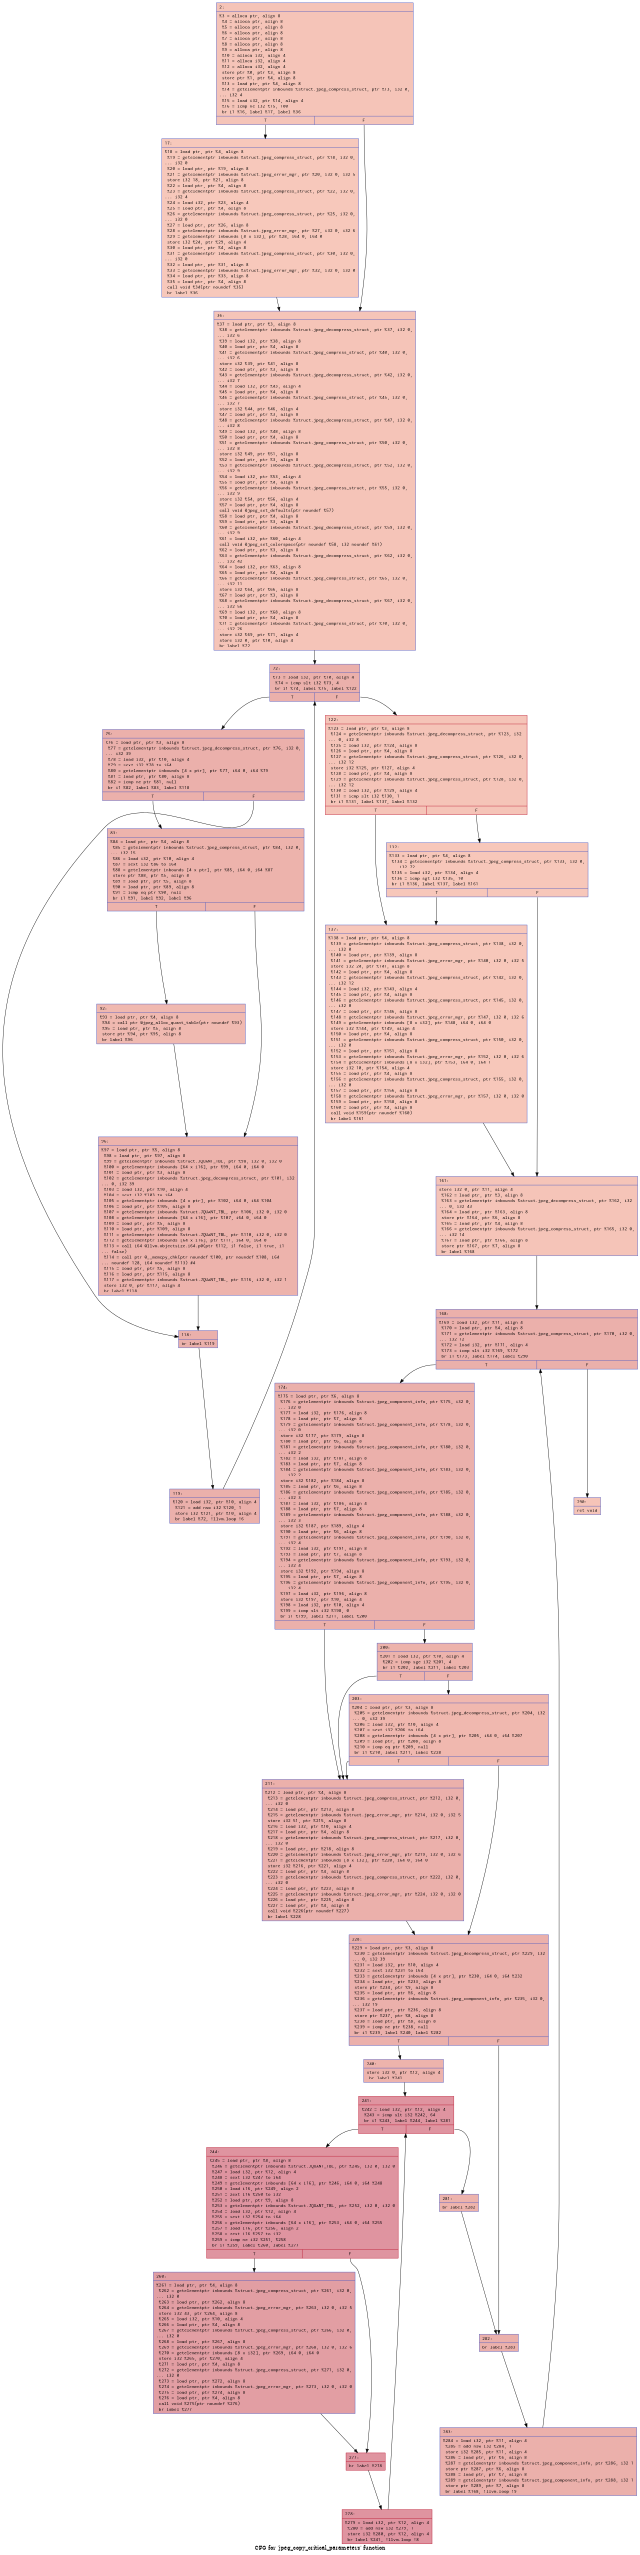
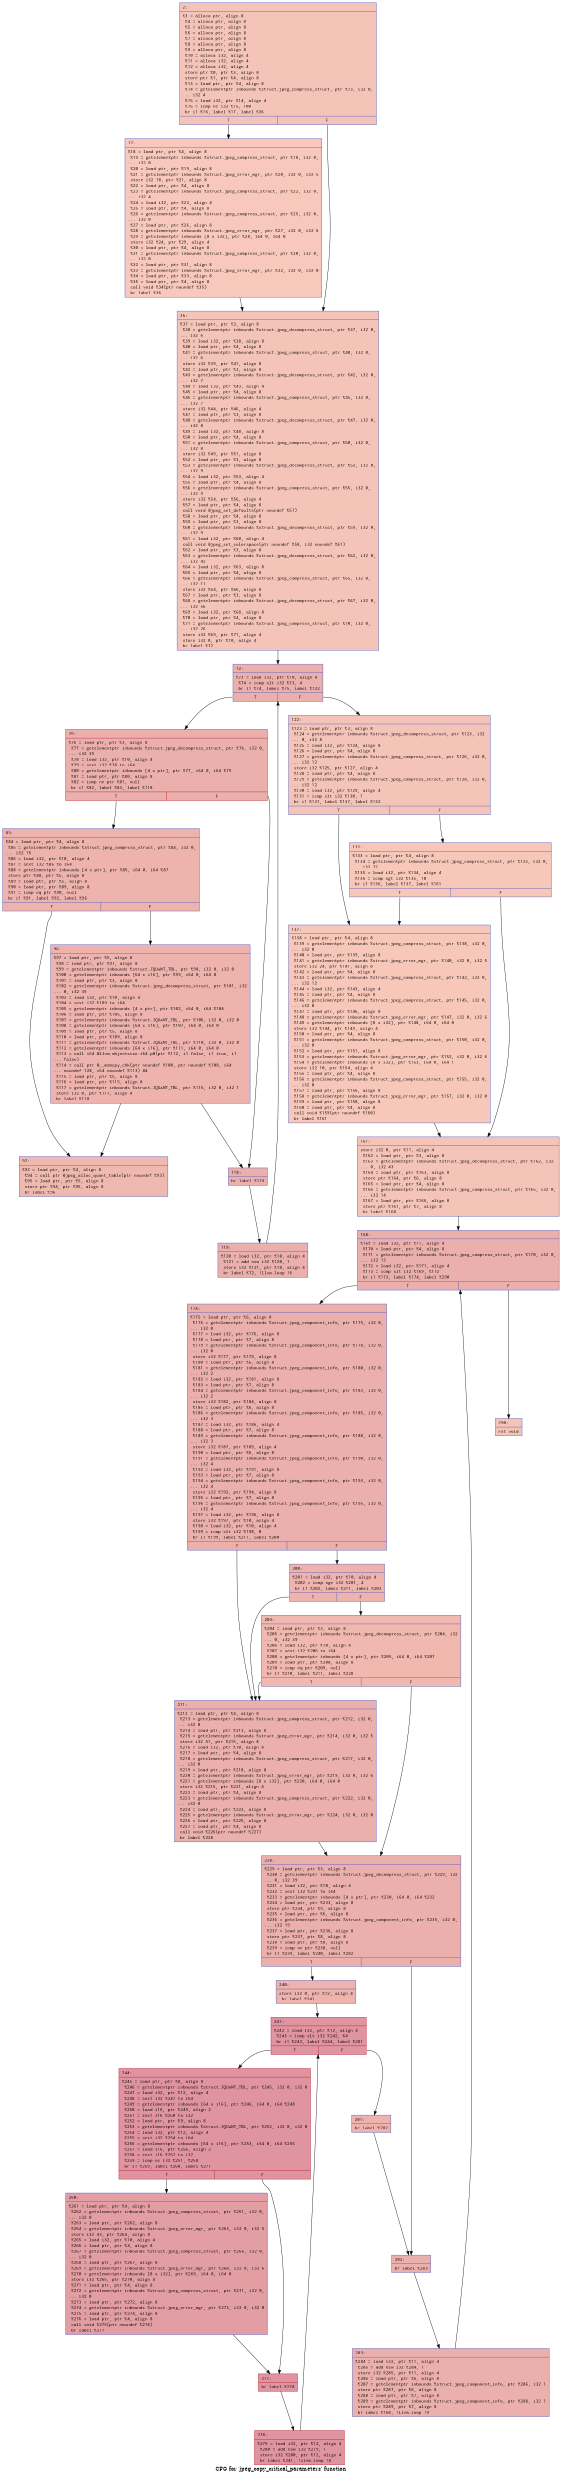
(203, 765) -> (167, 765)
(426, 765) -> (389, 765)
(180, 1088) -> (112, 1128)
